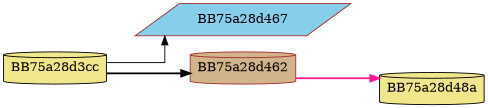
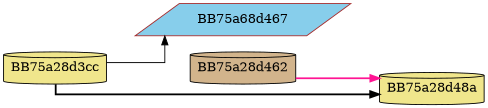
(243, 20) -> (243, 20)
(243, 68) -> (243, 68)
(144, 73) -> (208, 94)
